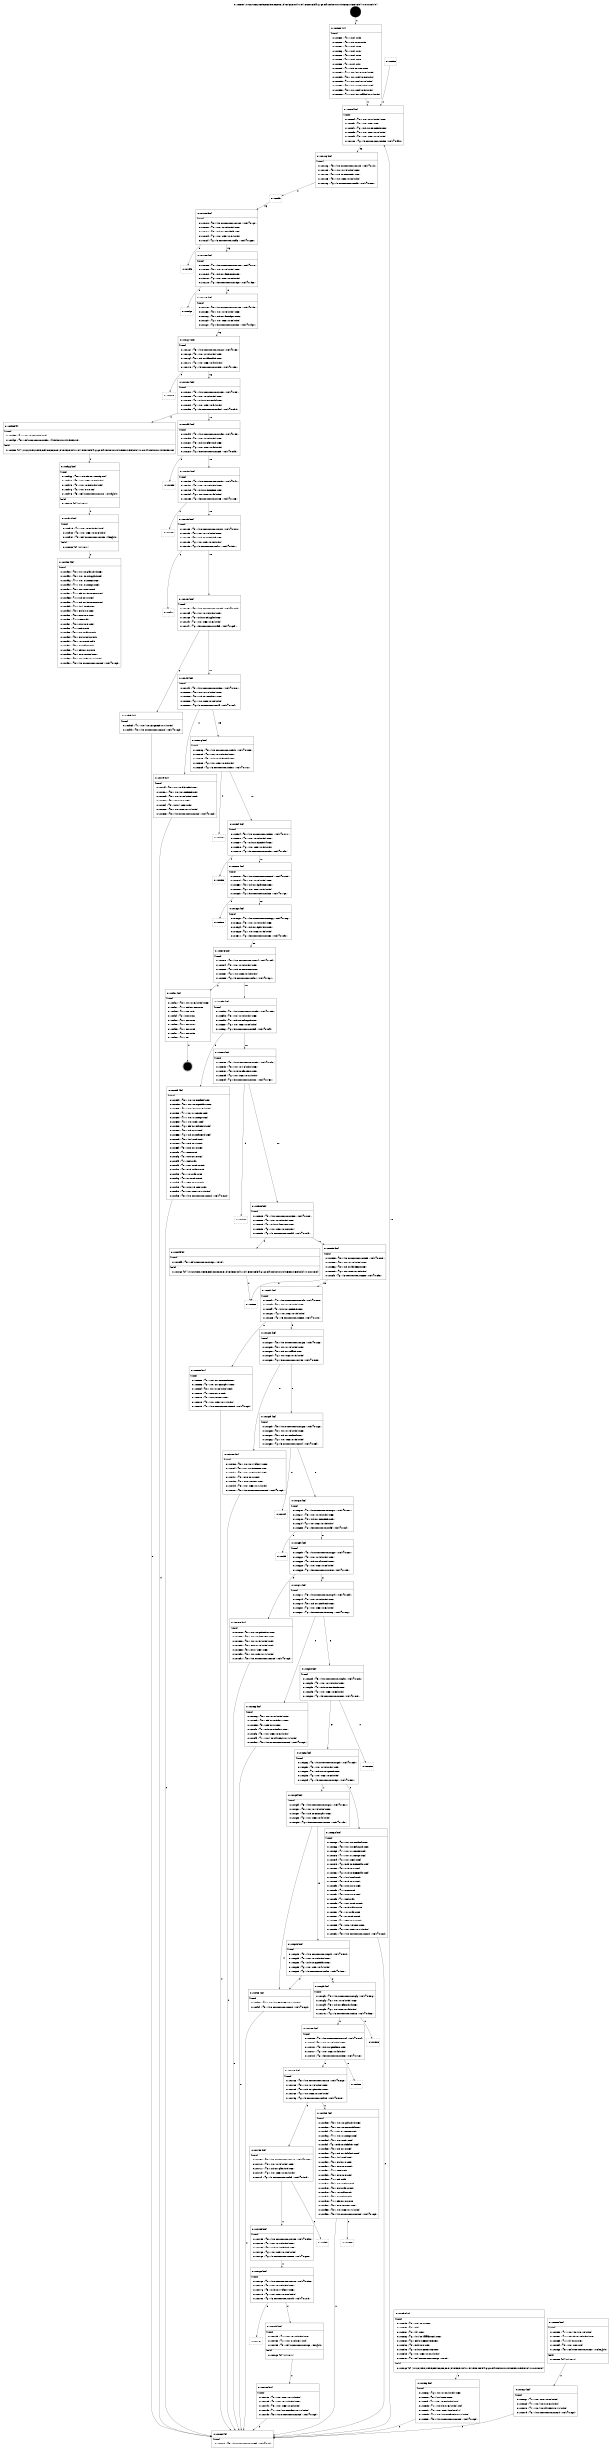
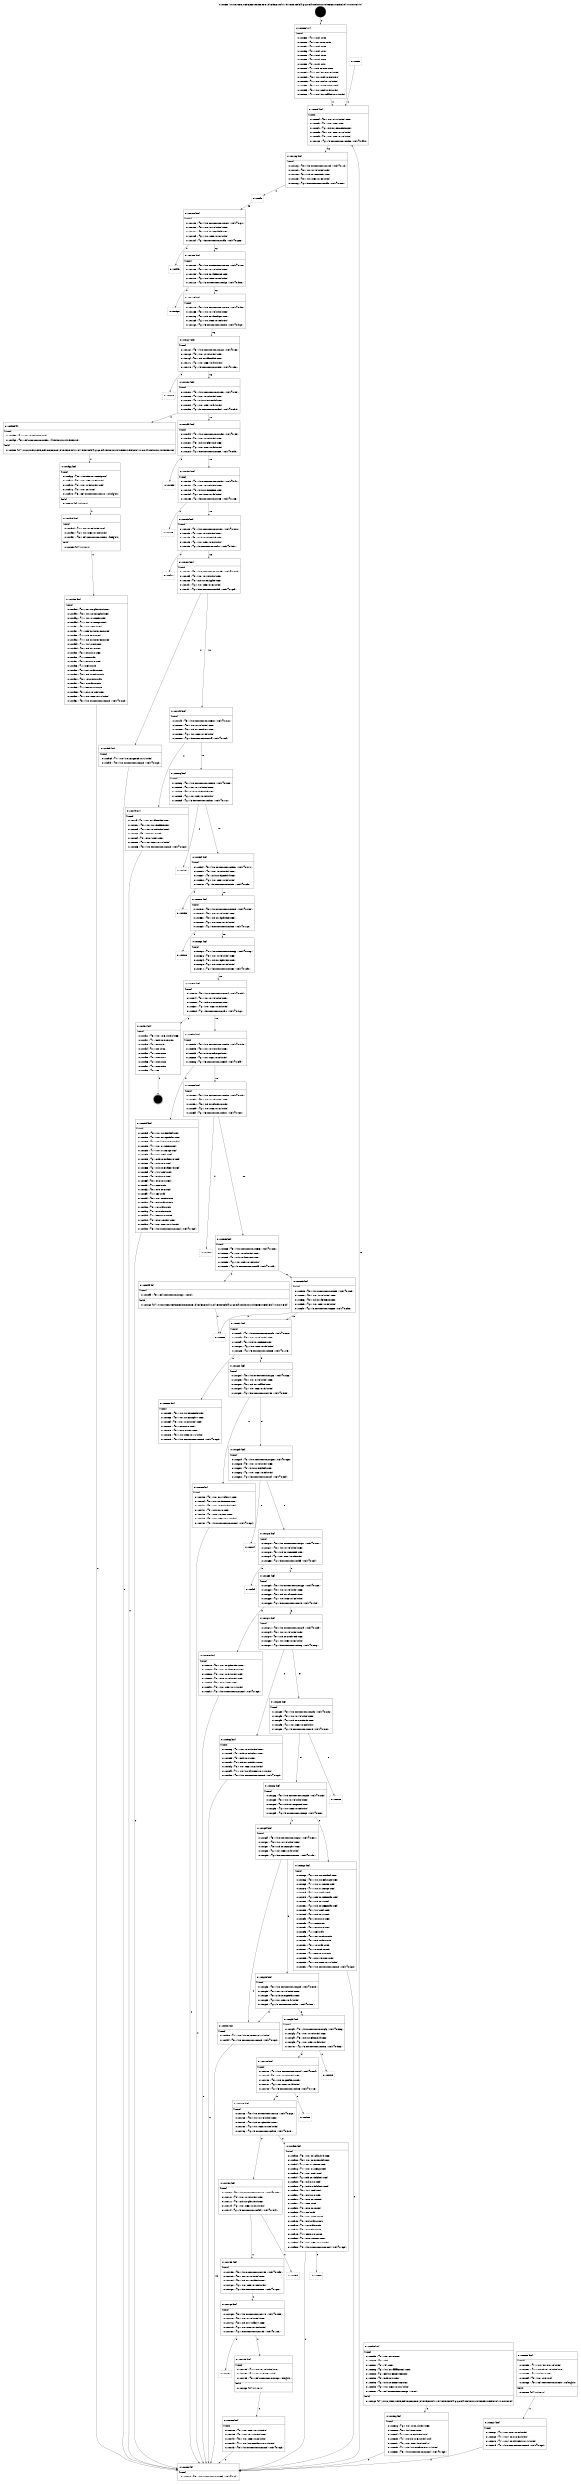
(228, 290) -> (216, 290)
none -> (97, 1616)
(247, 2243) -> (216, 2276)
